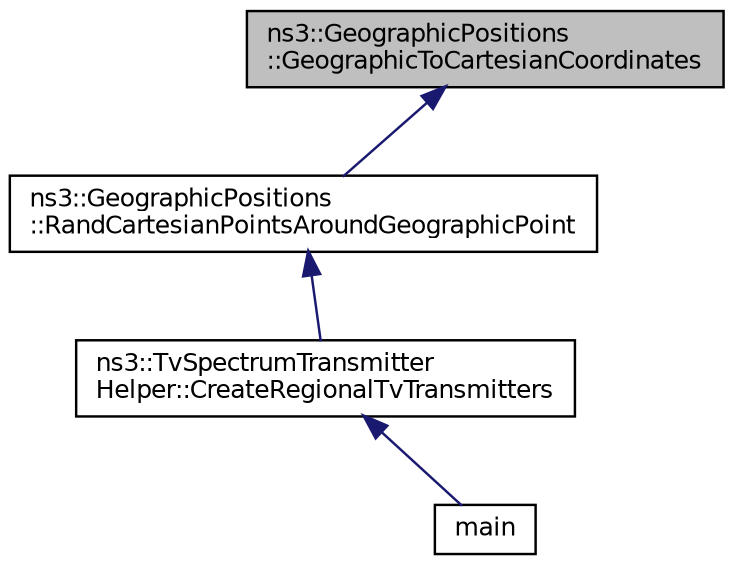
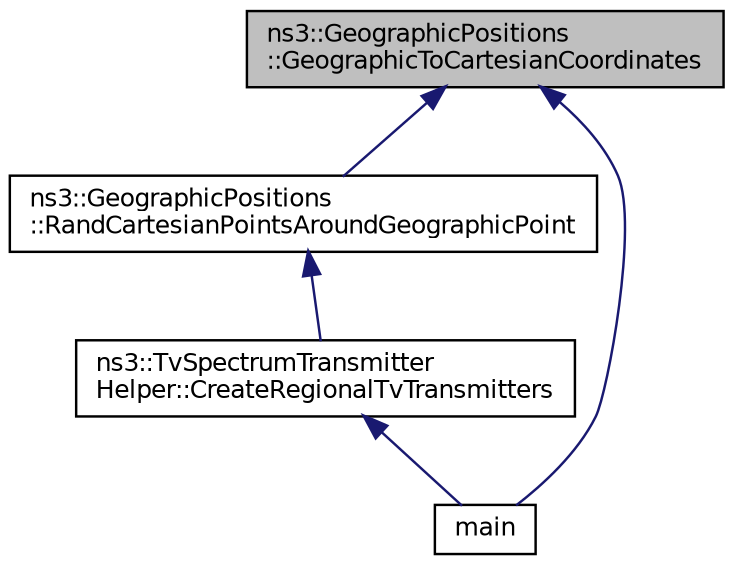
none -> (619, 310)
